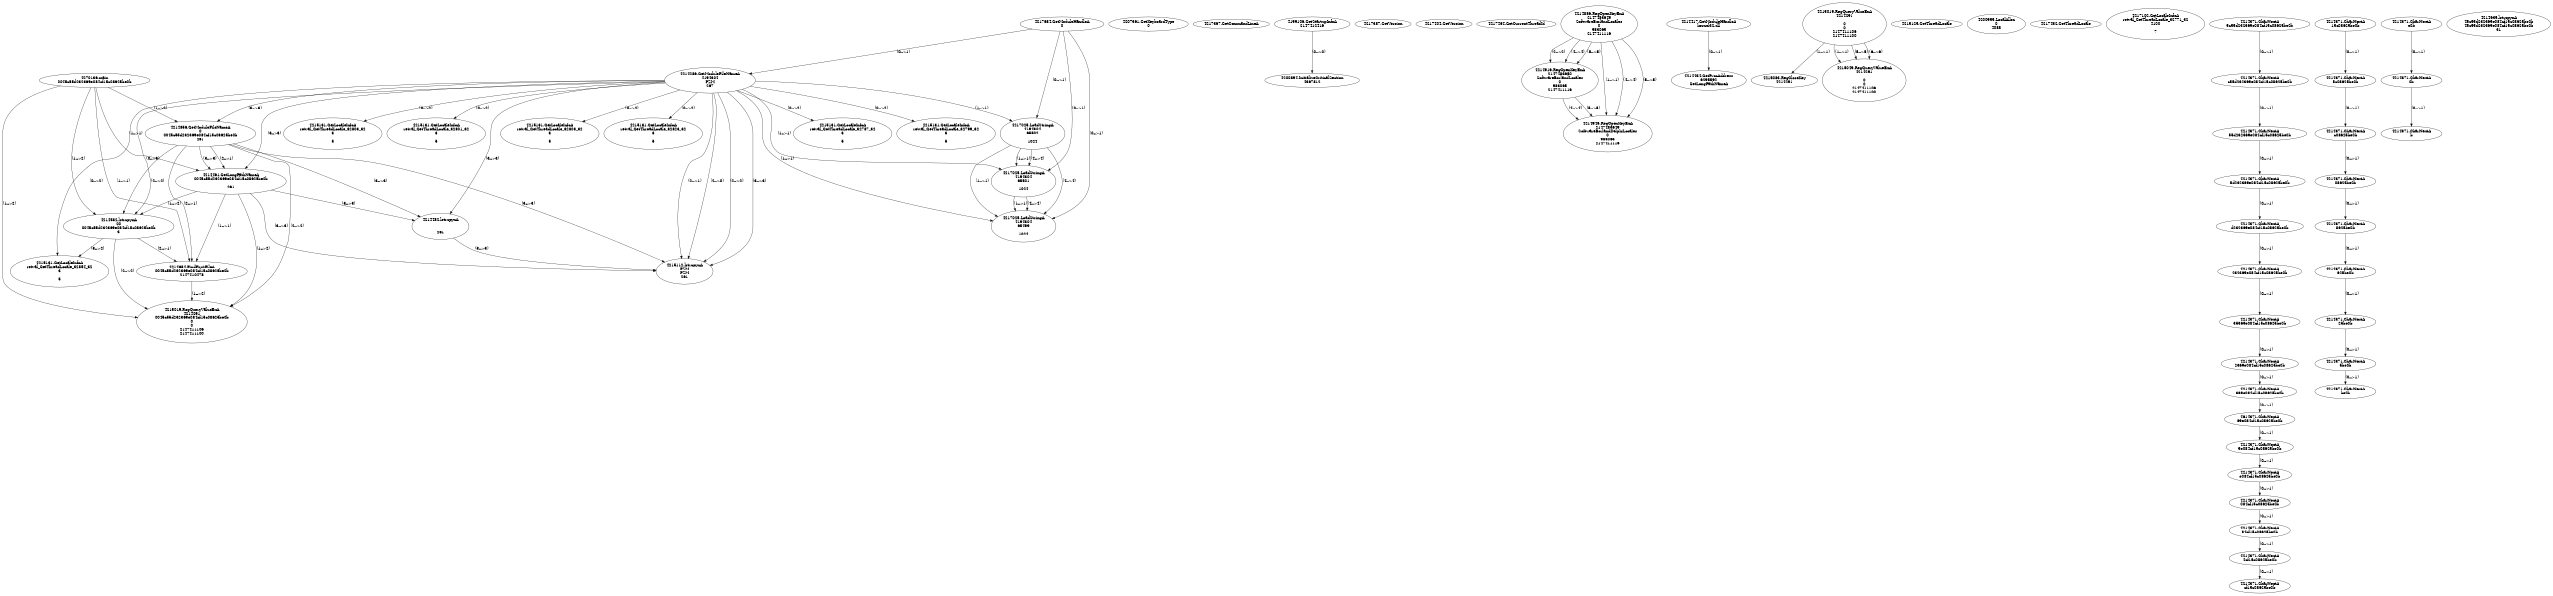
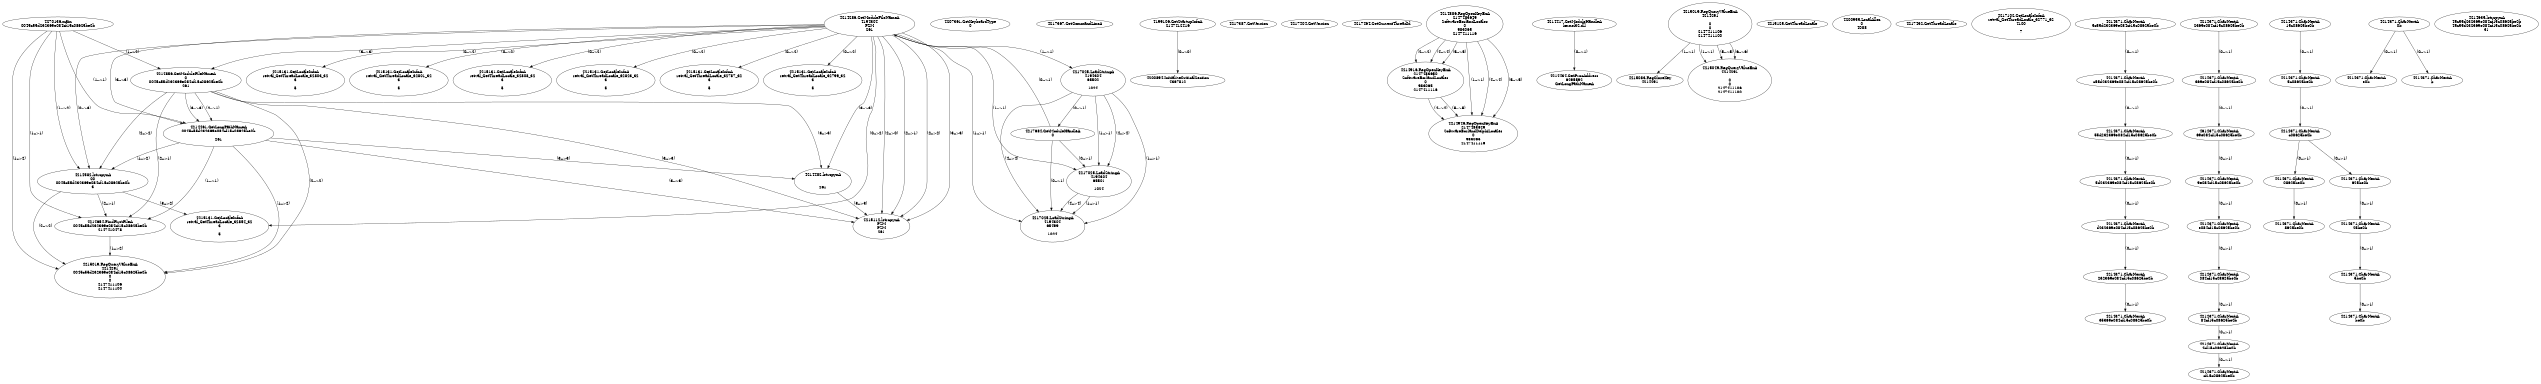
(2411, 51) -> (2383, 51)
(1049, 73) -> (1071, 110)
(710, 80) -> (869, 24)
(2345, 248) -> (2329, 157)
(2260, 341) -> none
